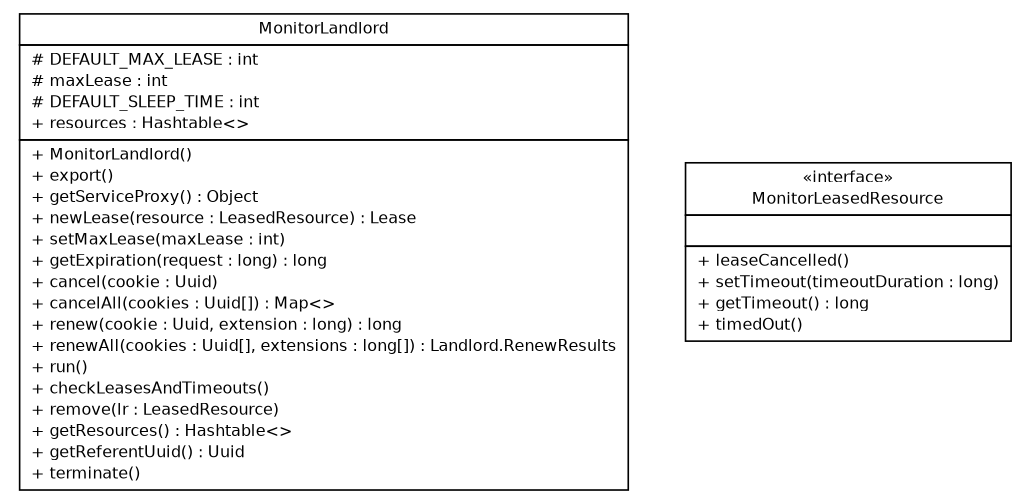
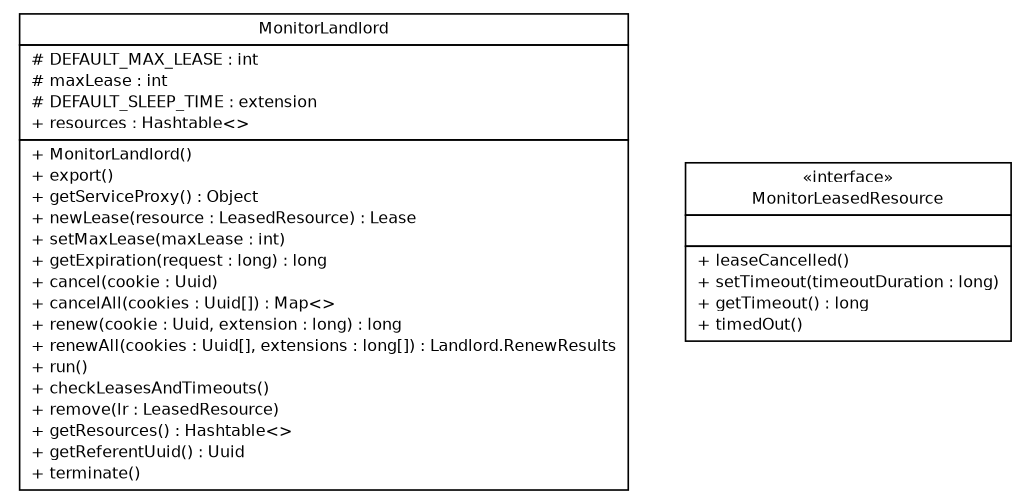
(146, 102) -> (174, 102)
